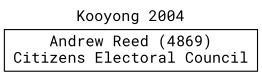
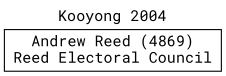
(131, 50) -> (113, 50)
